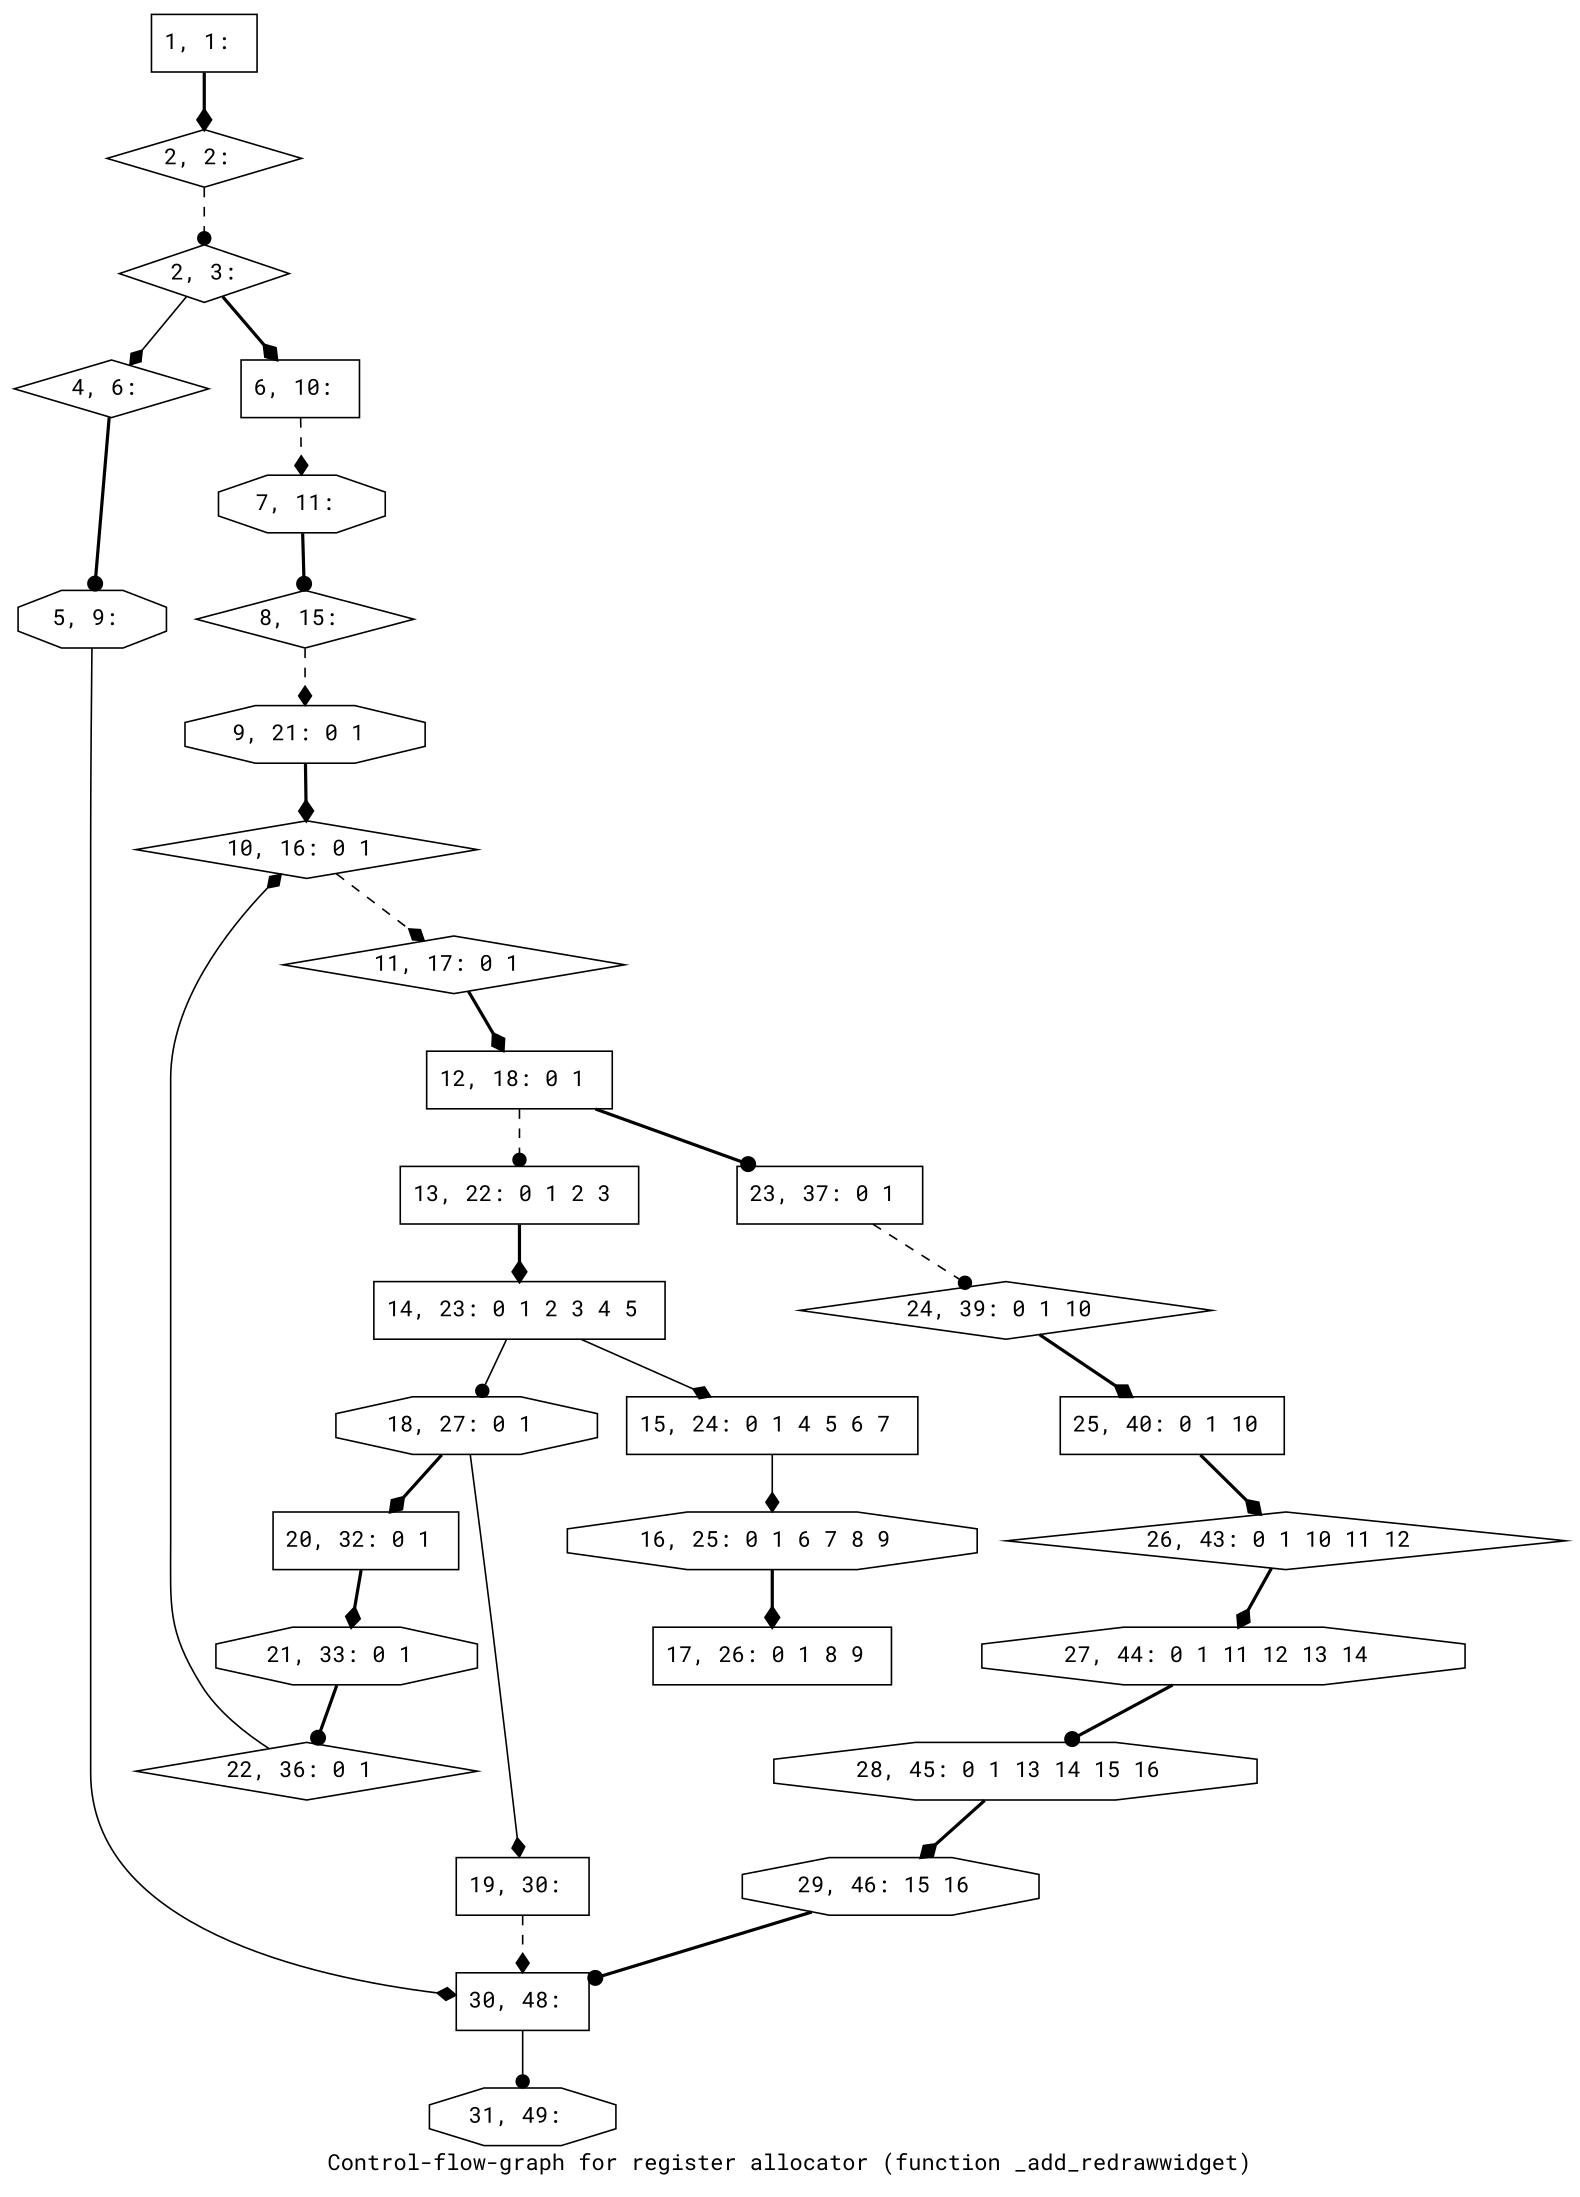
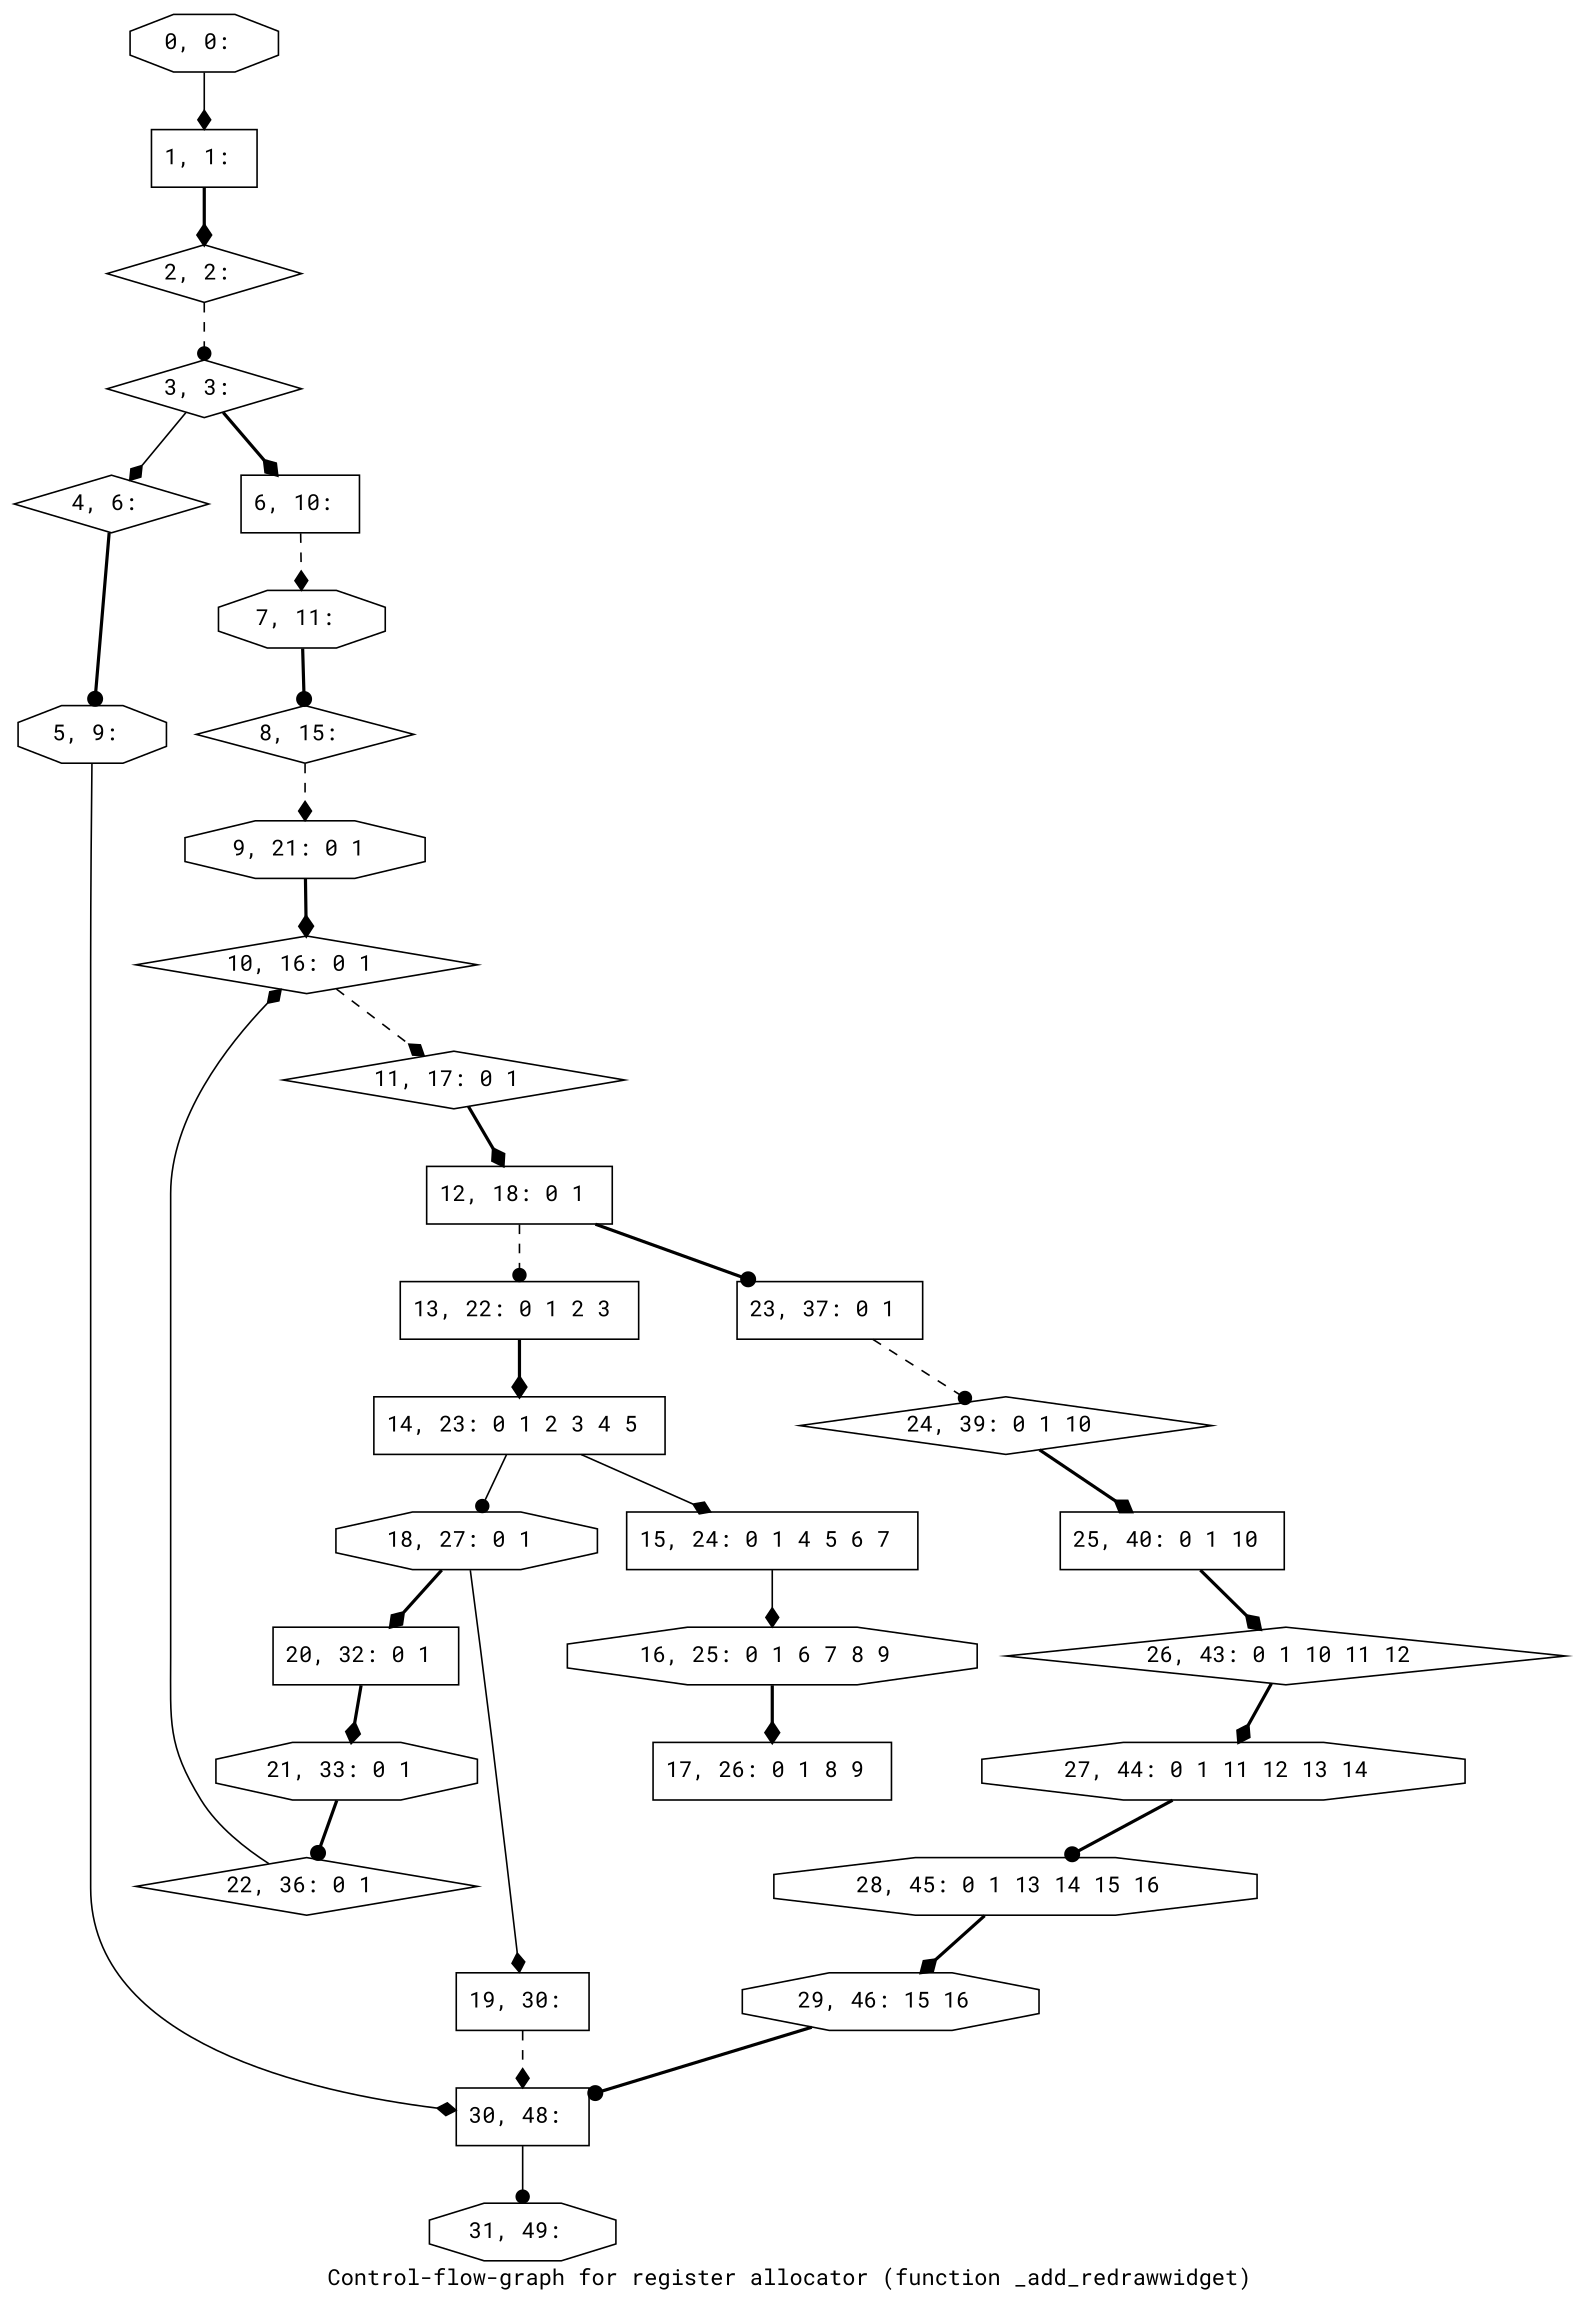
none -> (204, 43)
(204, 274) -> (204, 389)
